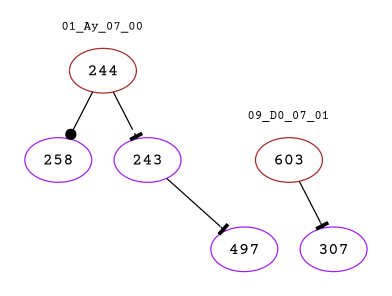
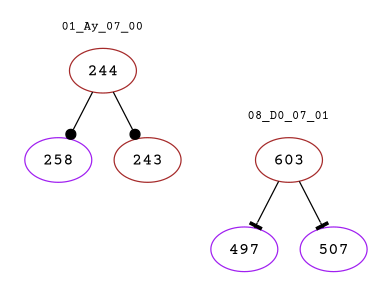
(123, 111) -> (123, 111)
(289, 116) -> (289, 116)
(148, 160) -> (148, 160)
(192, 201) -> (268, 202)
(334, 249) -> (334, 249)
